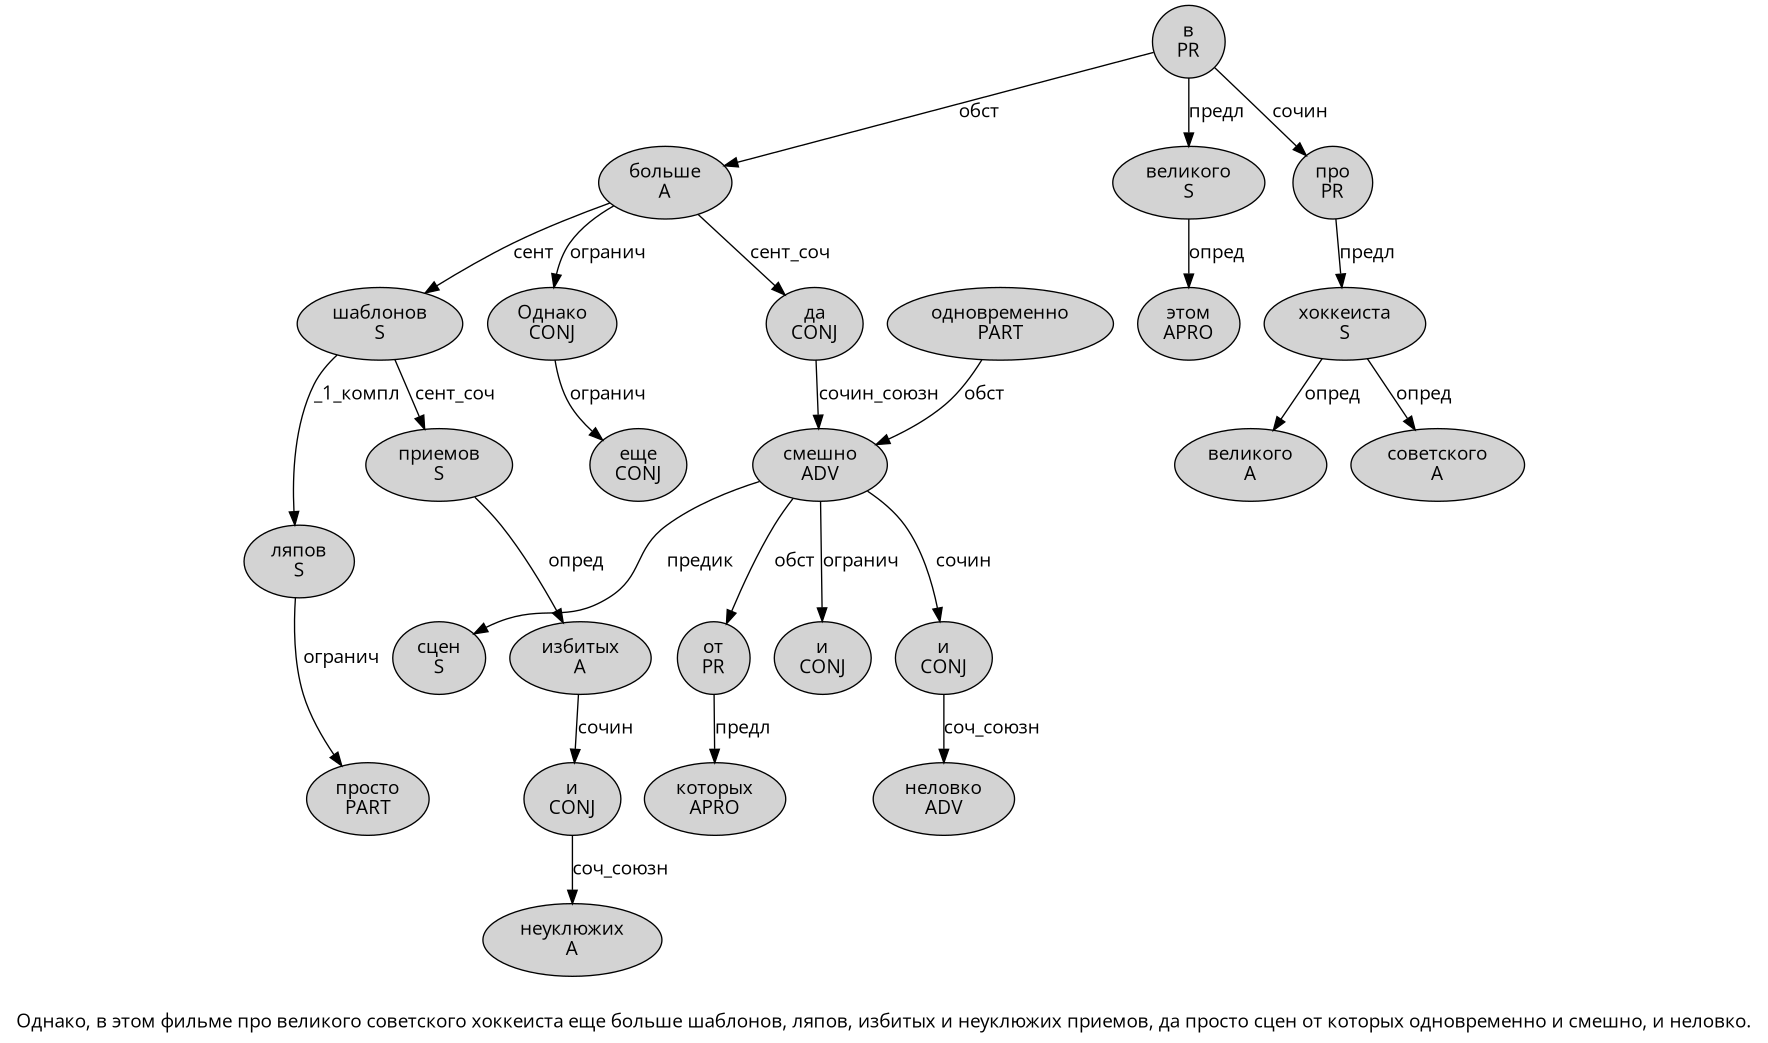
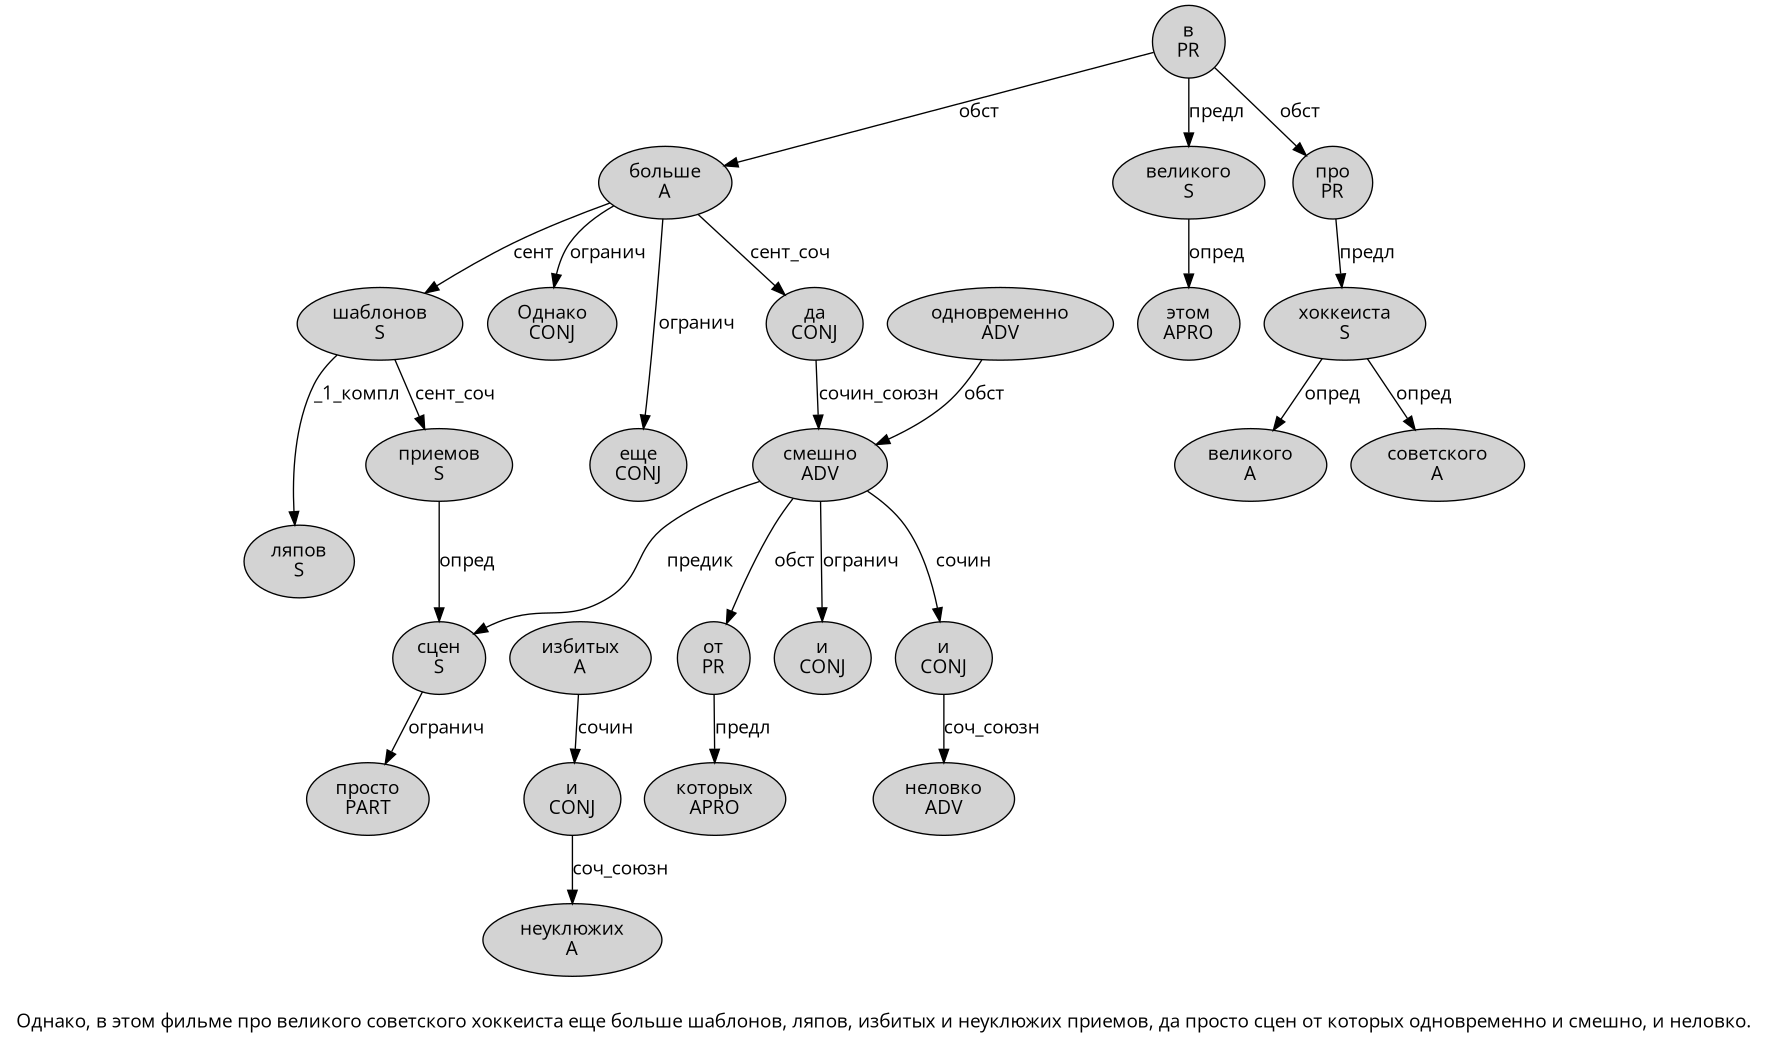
(1301, 112) -> (1301, 112)
(1000, 324) -> (1000, 324)
(567, 399) -> (655, 317)
(520, 551) -> (439, 554)
(300, 680) -> (407, 722)
